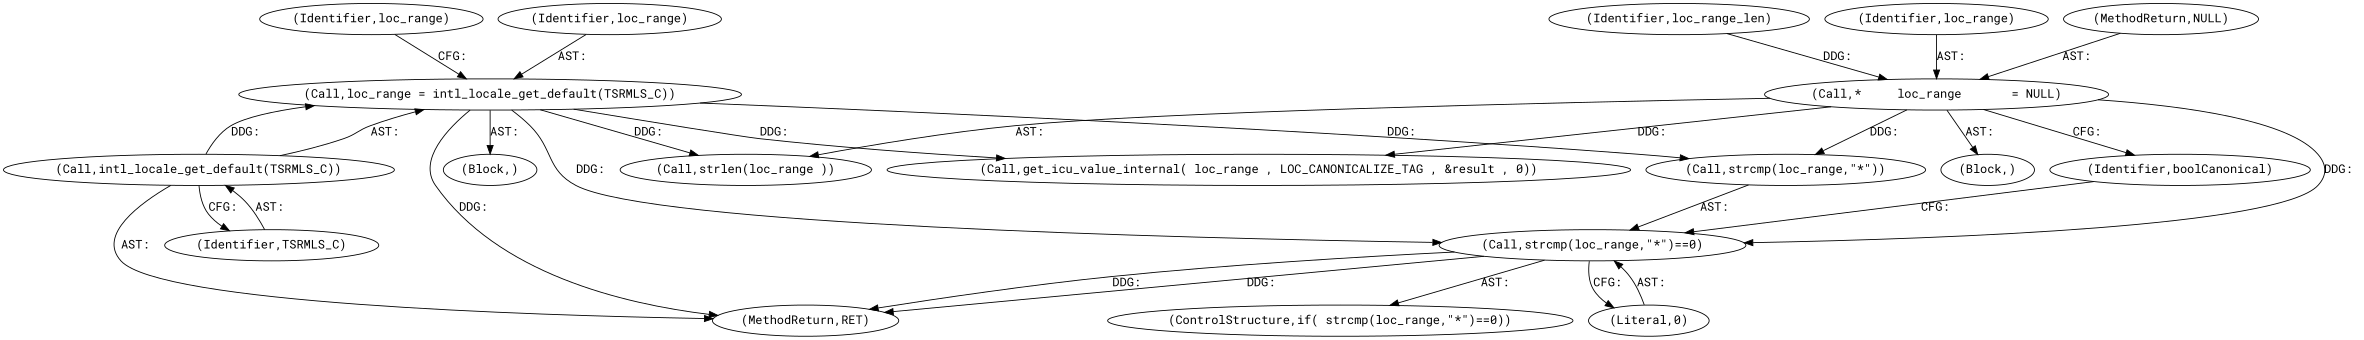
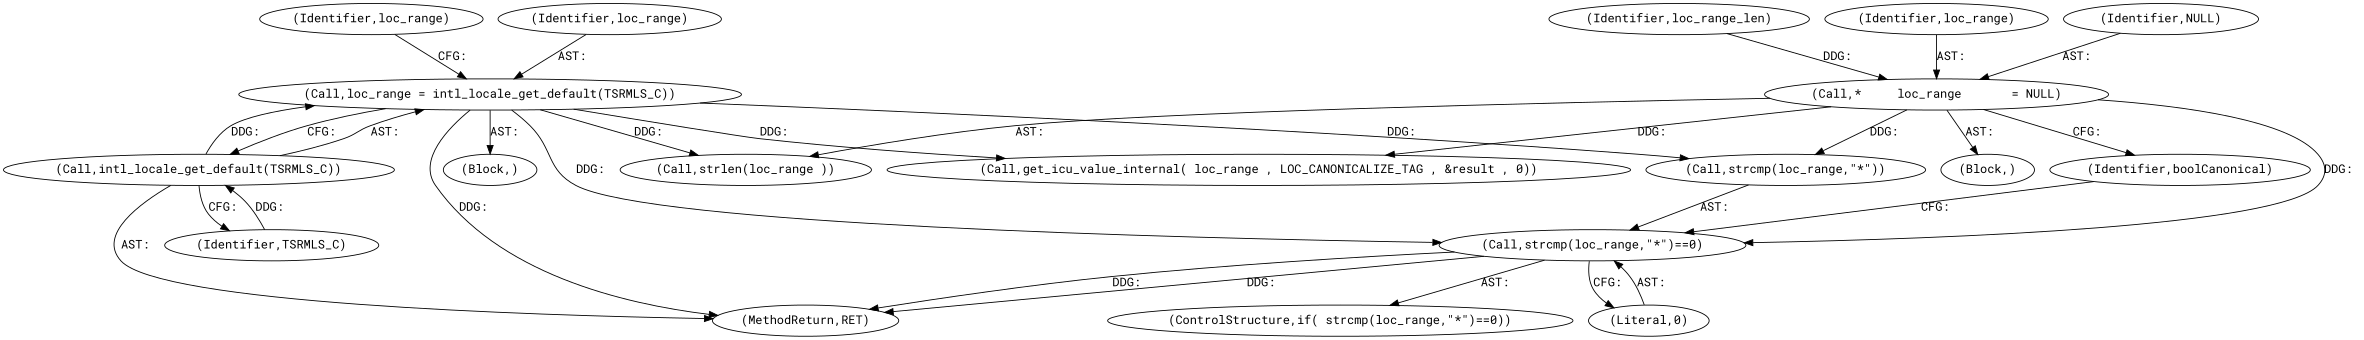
(2161, 19) -> (2161, 19)
none -> (310, 125)
(273, 208) -> (273, 208)
